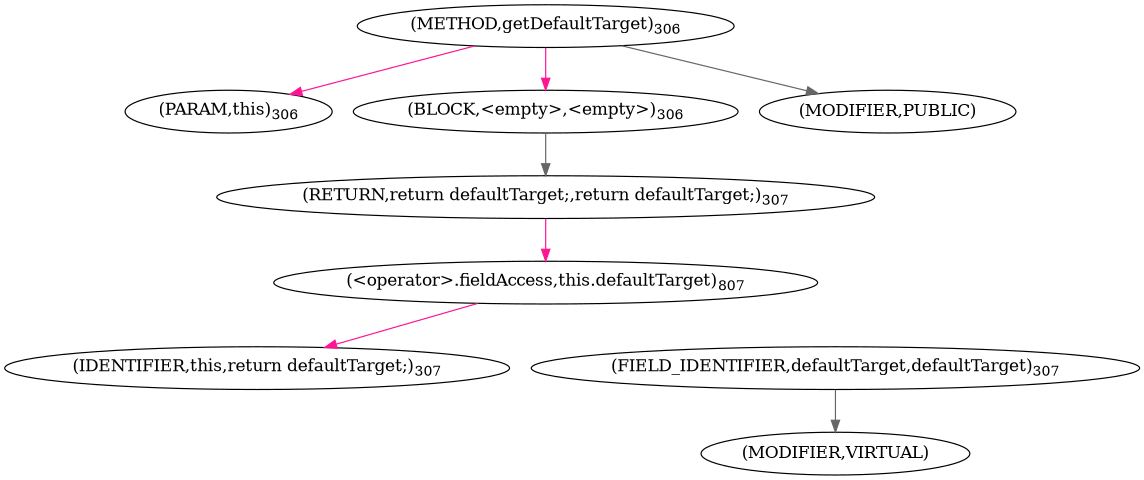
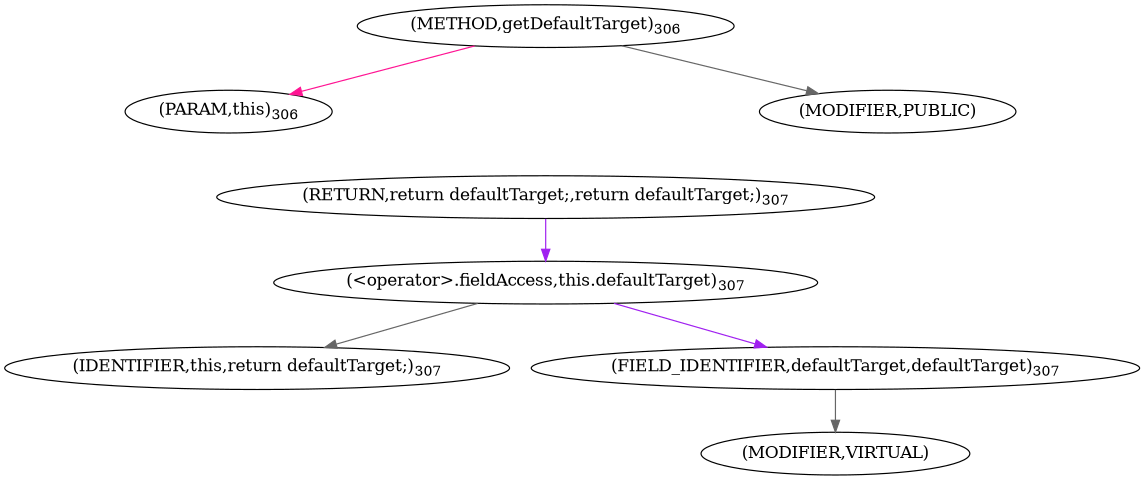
(546, 112) -> none
(546, 234) -> (546, 234)
(732, 281) -> (732, 281)
(407, 324) -> (407, 324)
none -> (684, 324)
